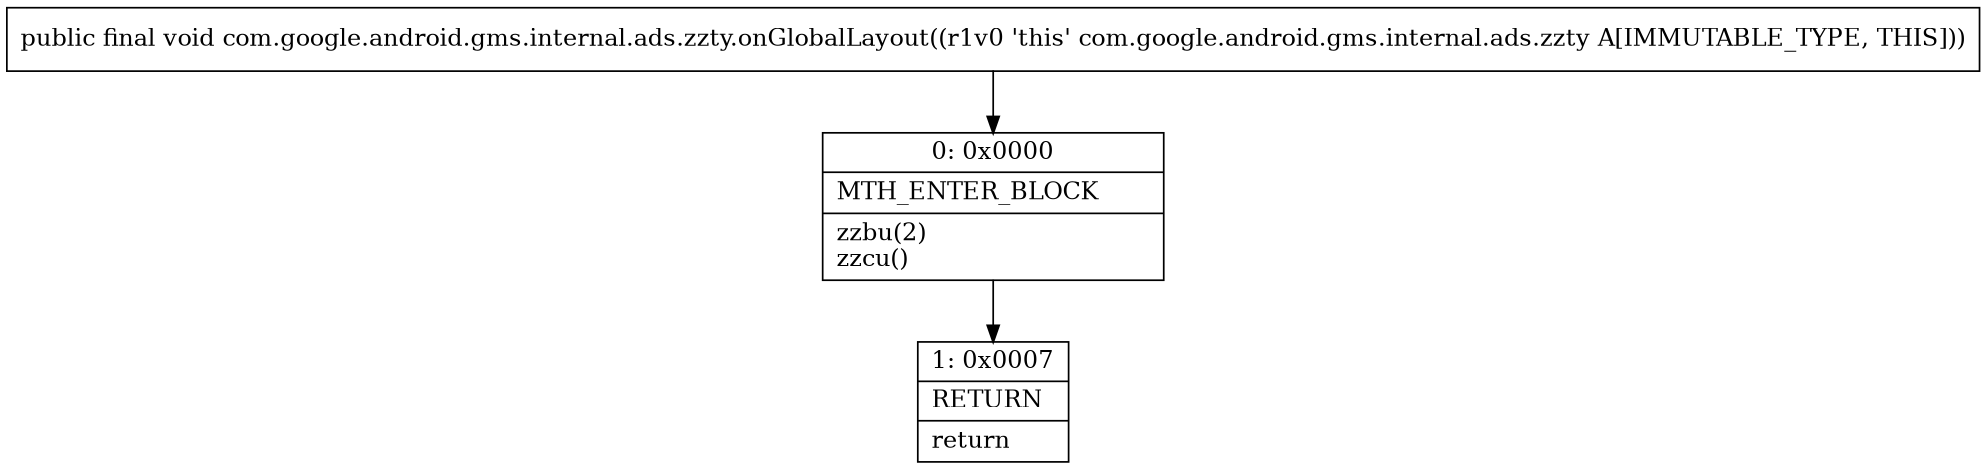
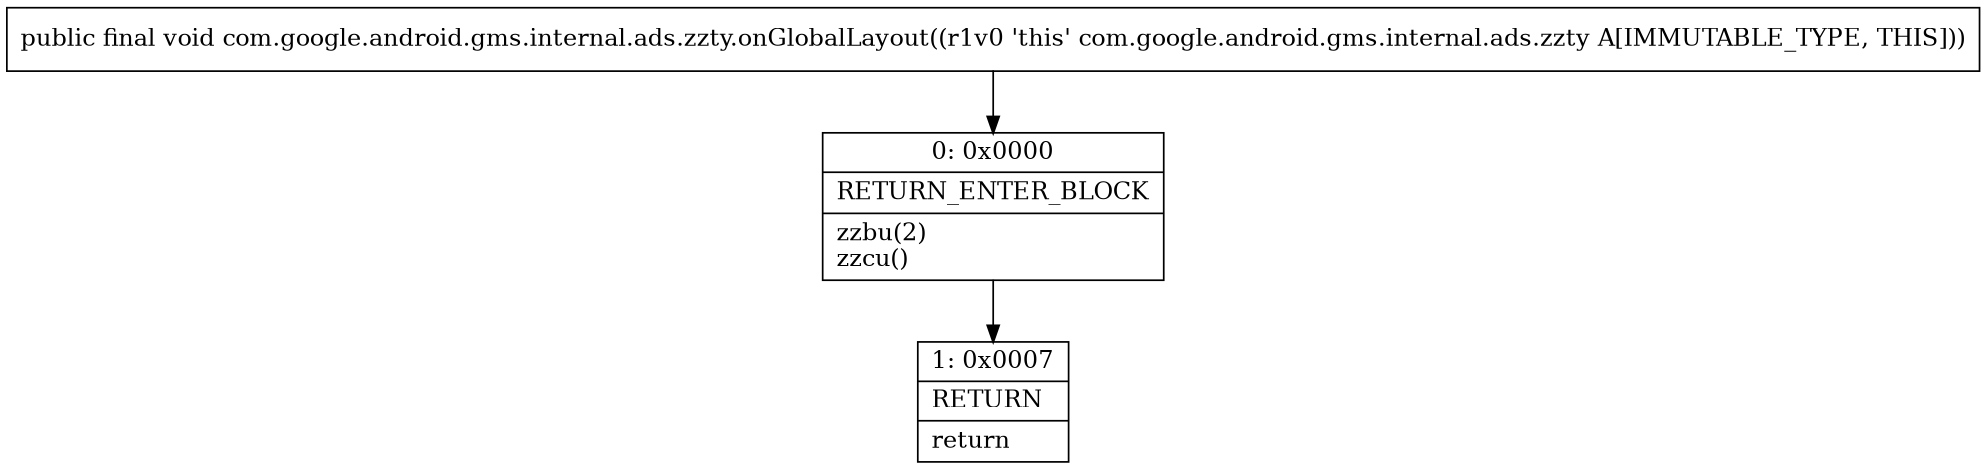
(968, 192) -> (993, 192)
